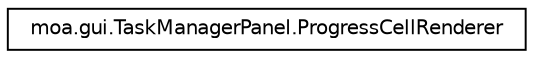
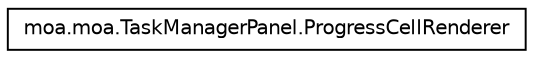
(267, 29) -> (267, 29)
